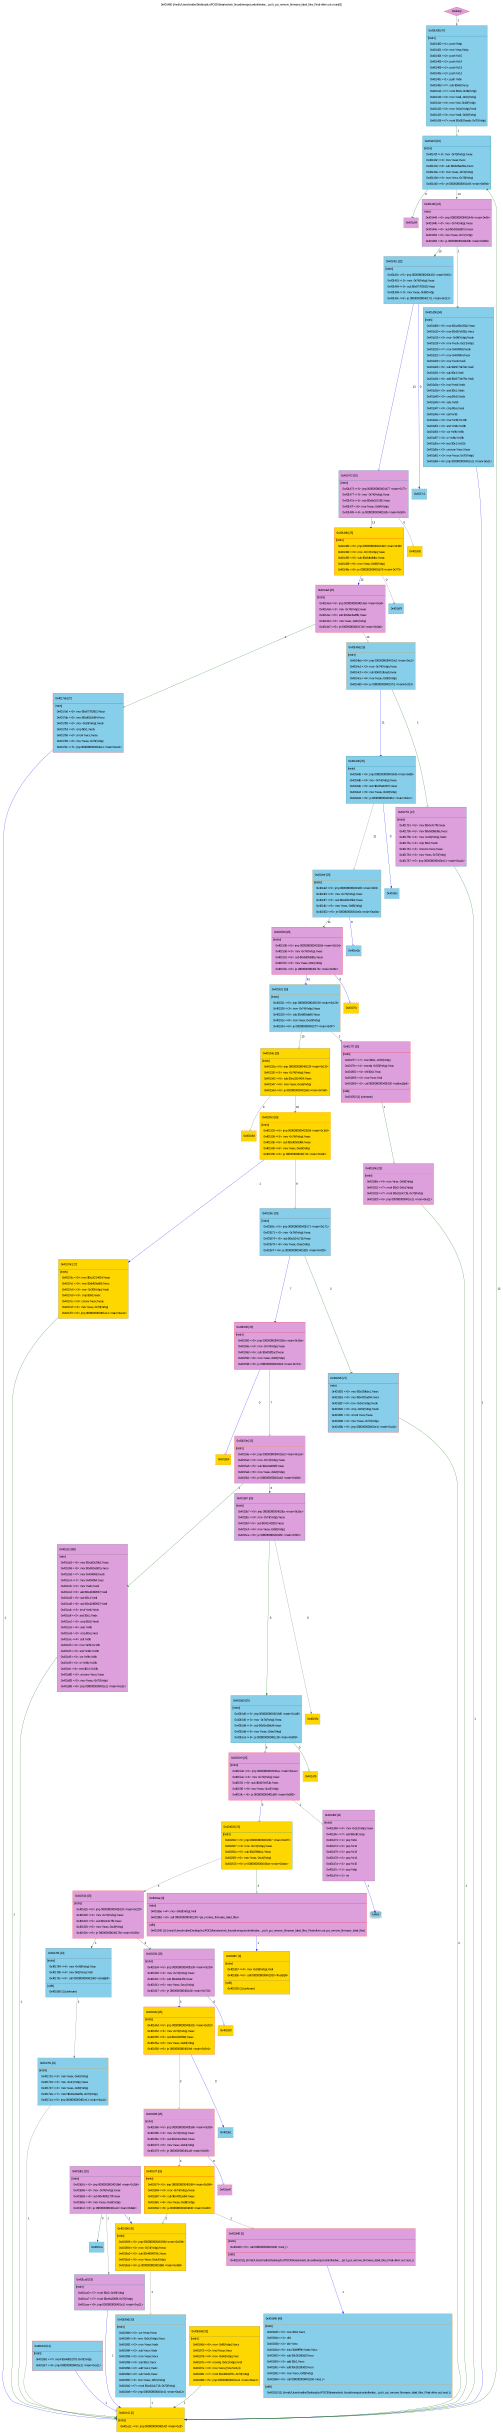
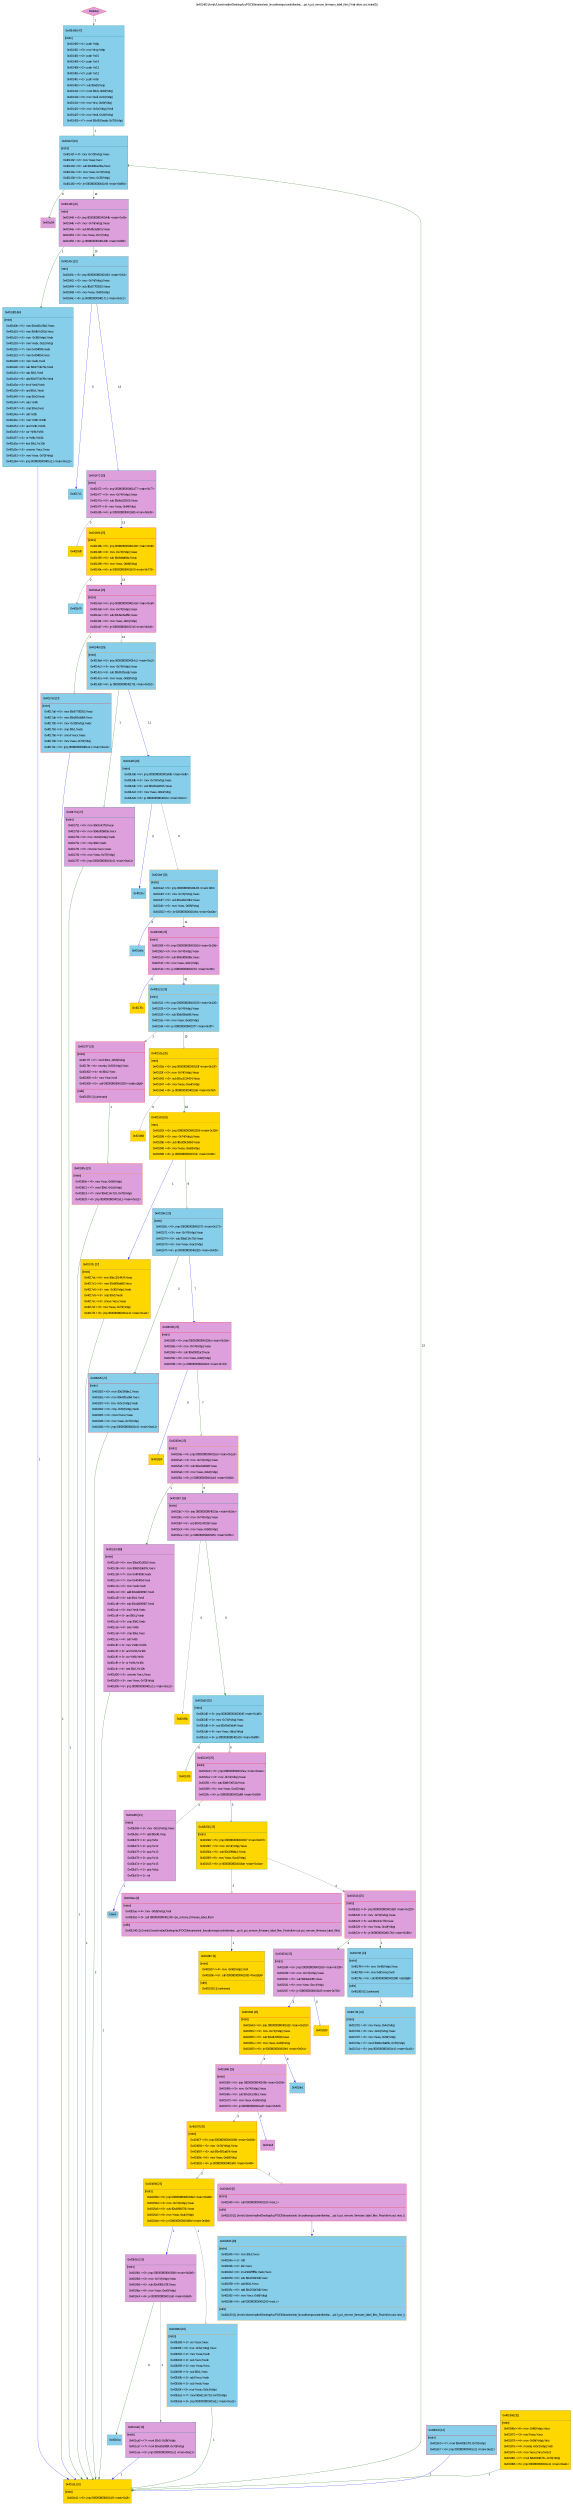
(127, 2218) -> (170, 2239)
(27, 2294) -> none
